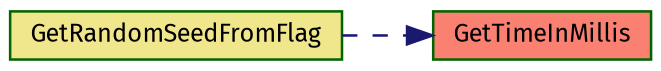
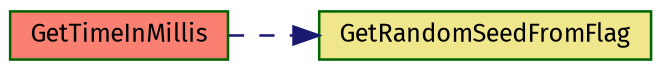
(374, 35) -> (261, 35)
